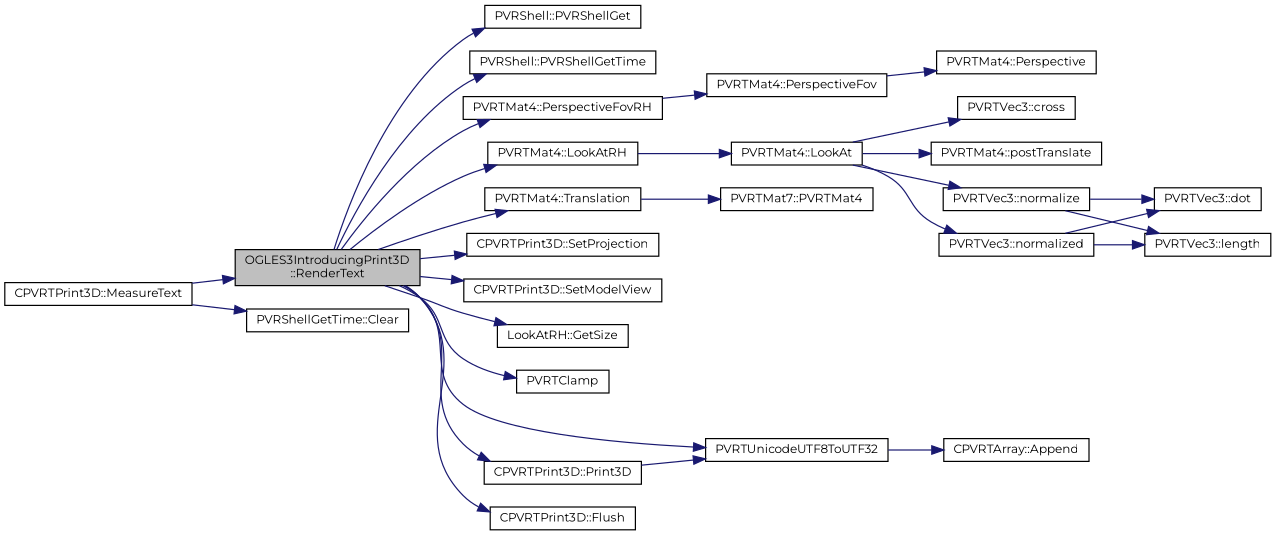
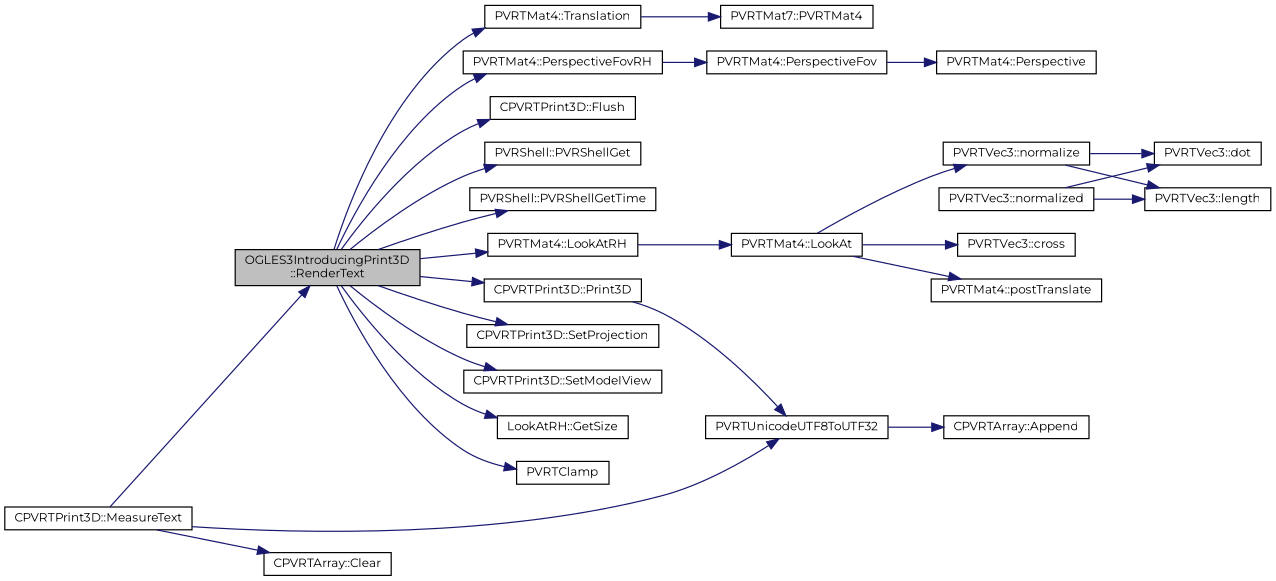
(906, 194) -> none
(328, 320) -> (328, 564)
(507, 423) -> (487, 525)
